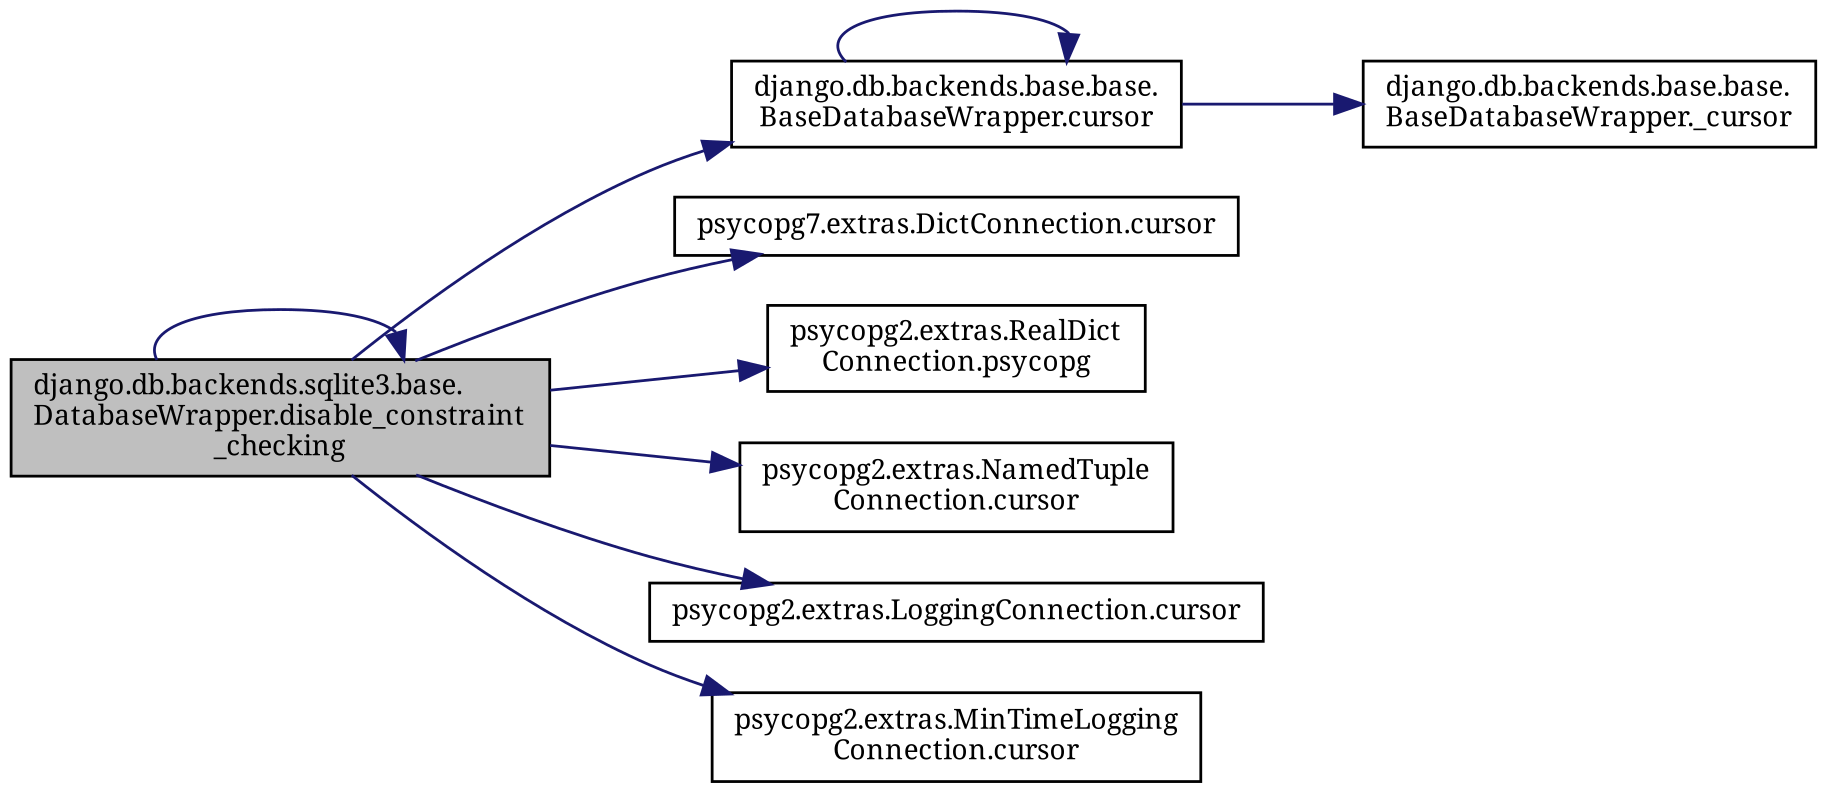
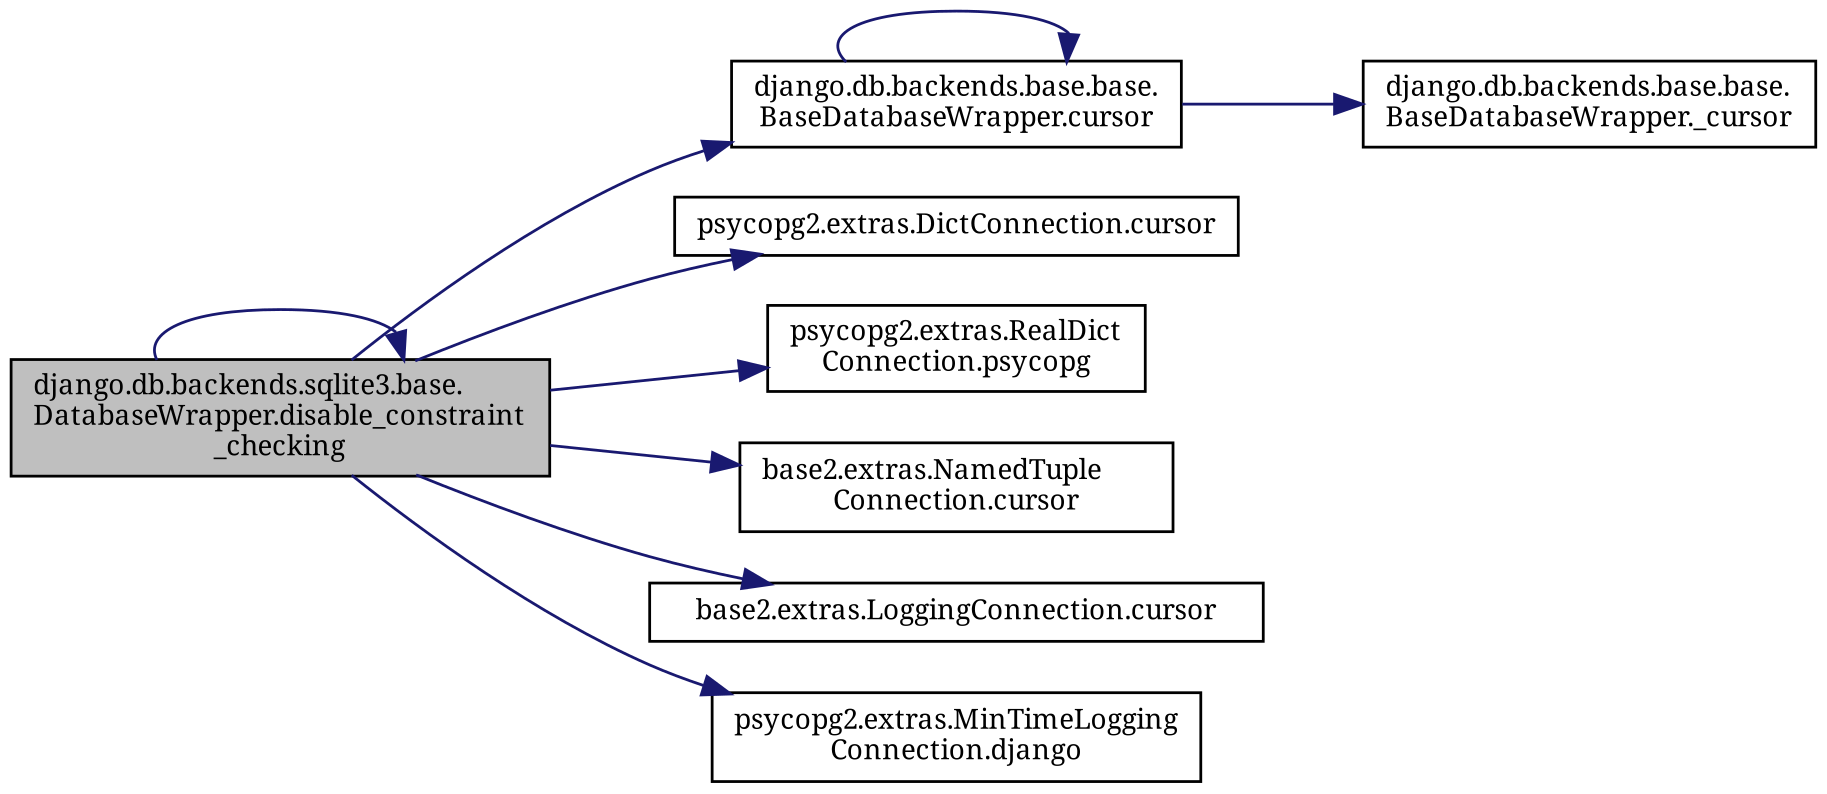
(956, 226) -> (956, 226)
(956, 487) -> (956, 487)
(956, 612) -> (956, 612)
(956, 737) -> (956, 737)
